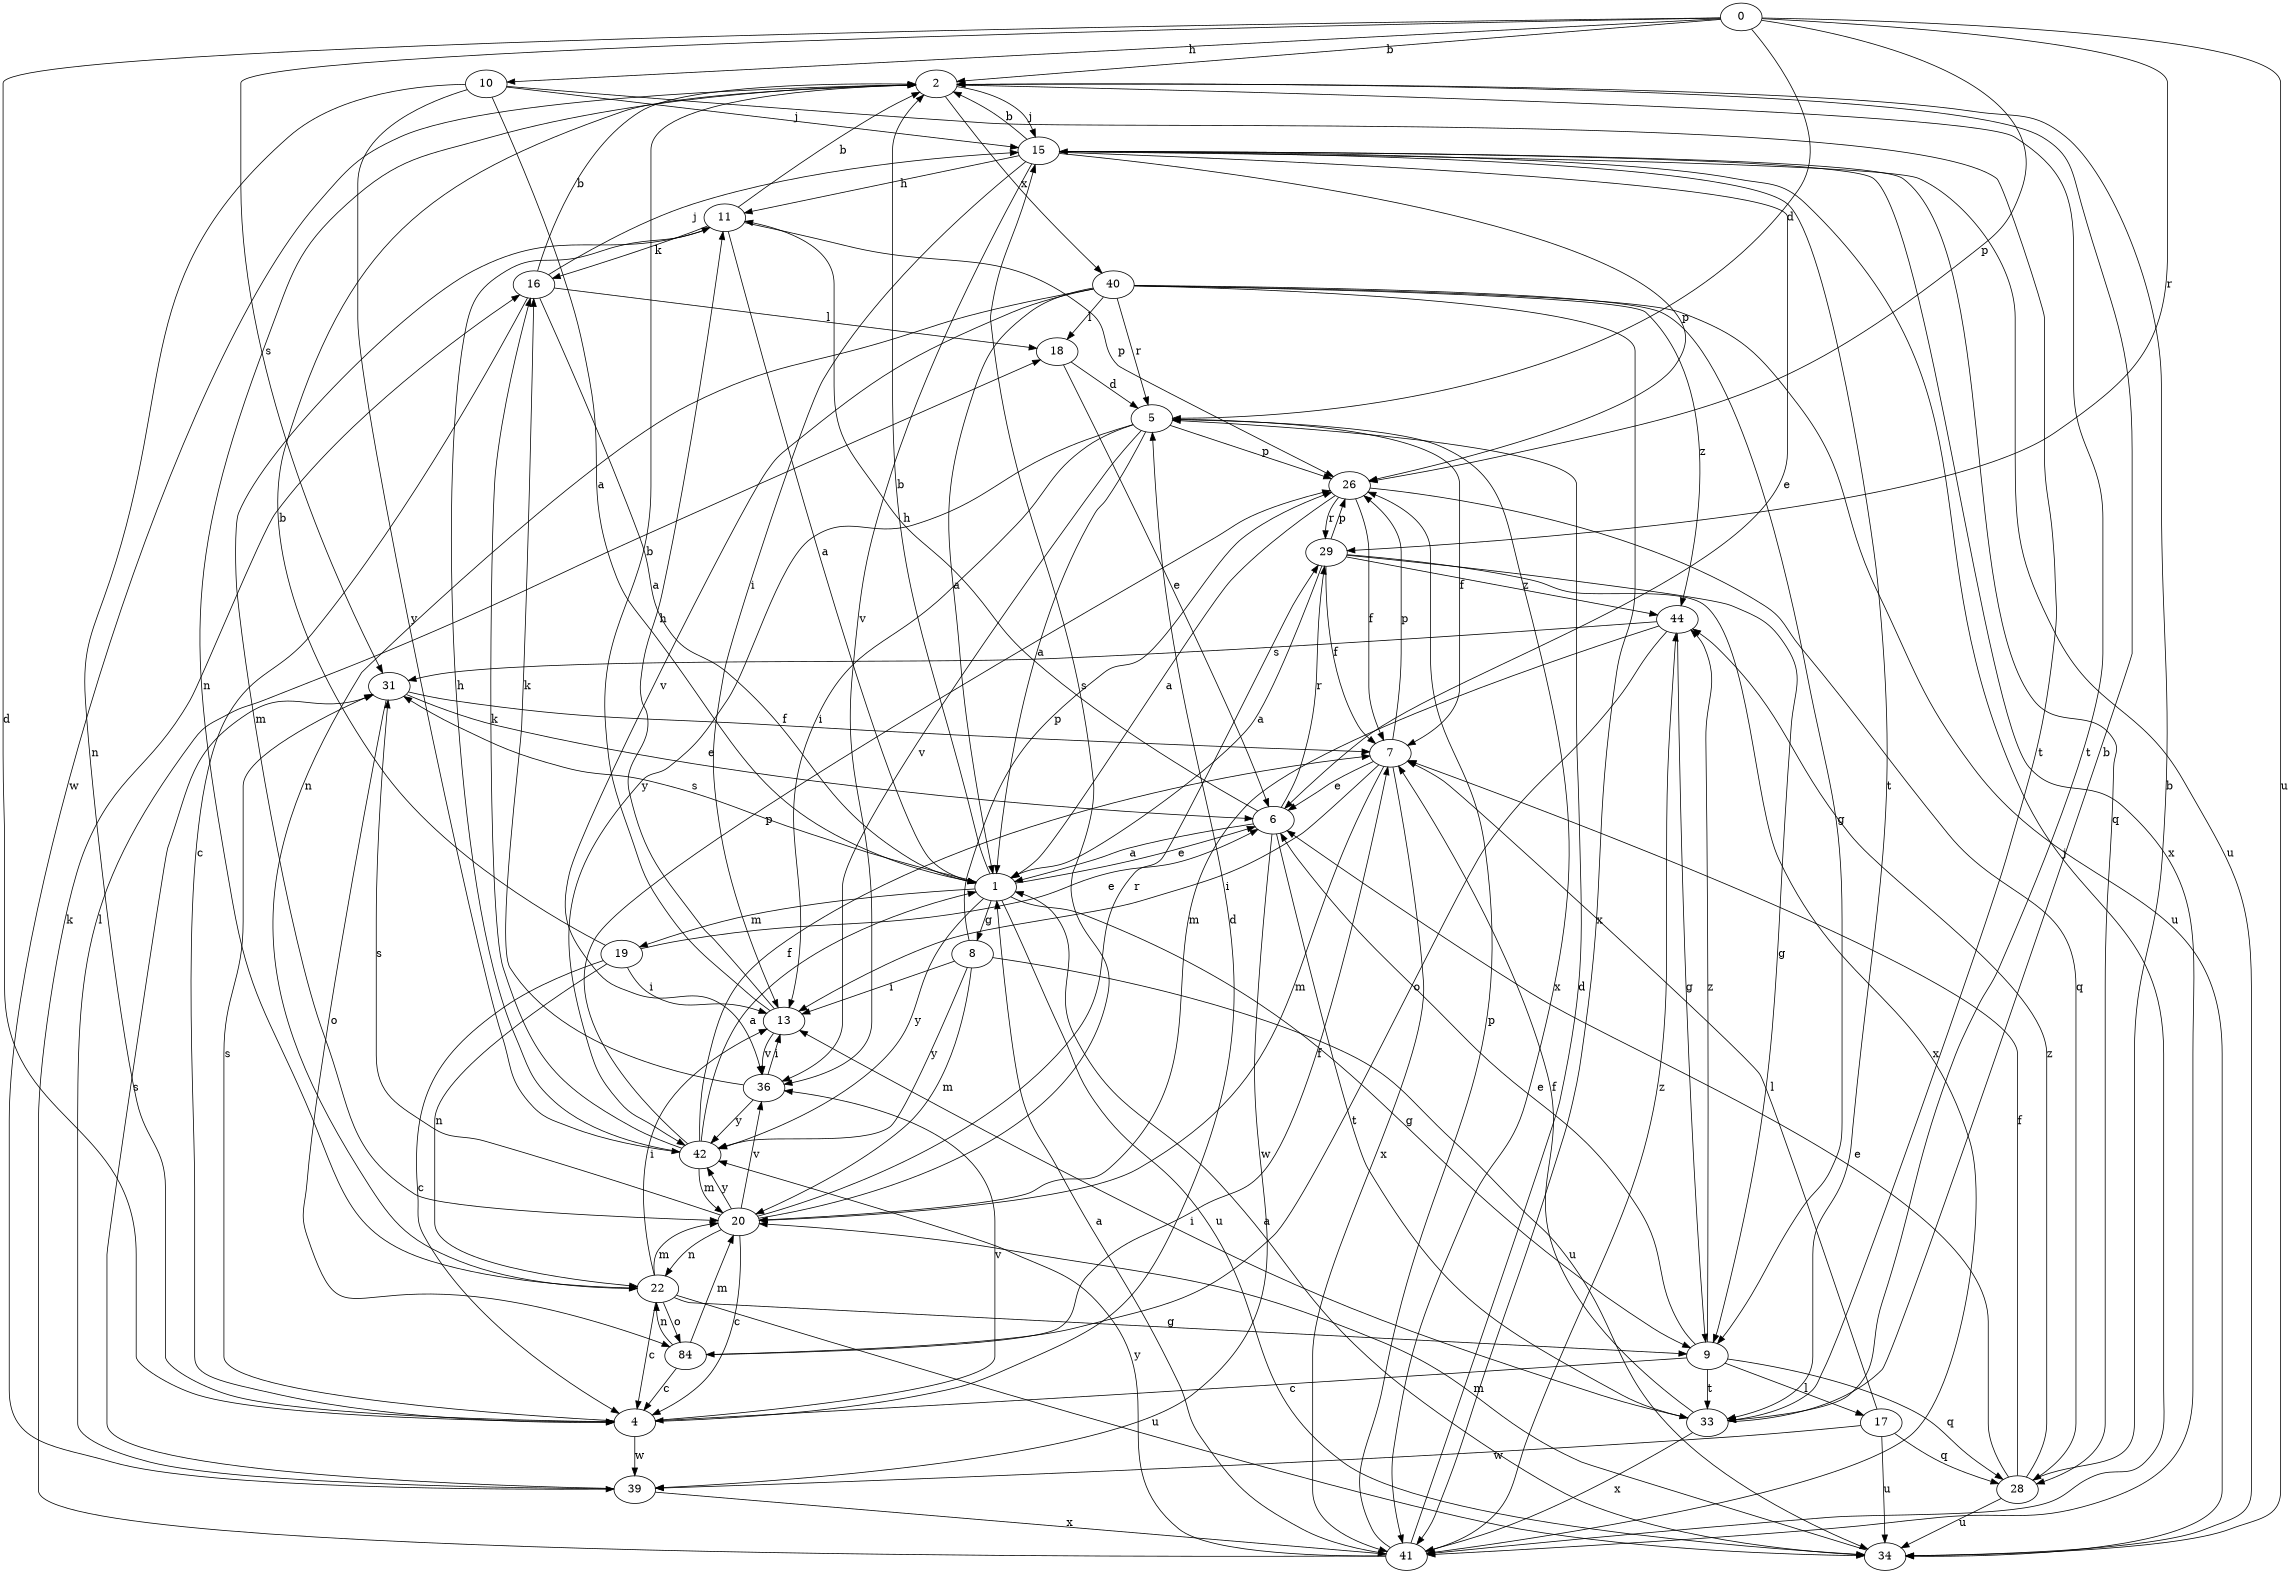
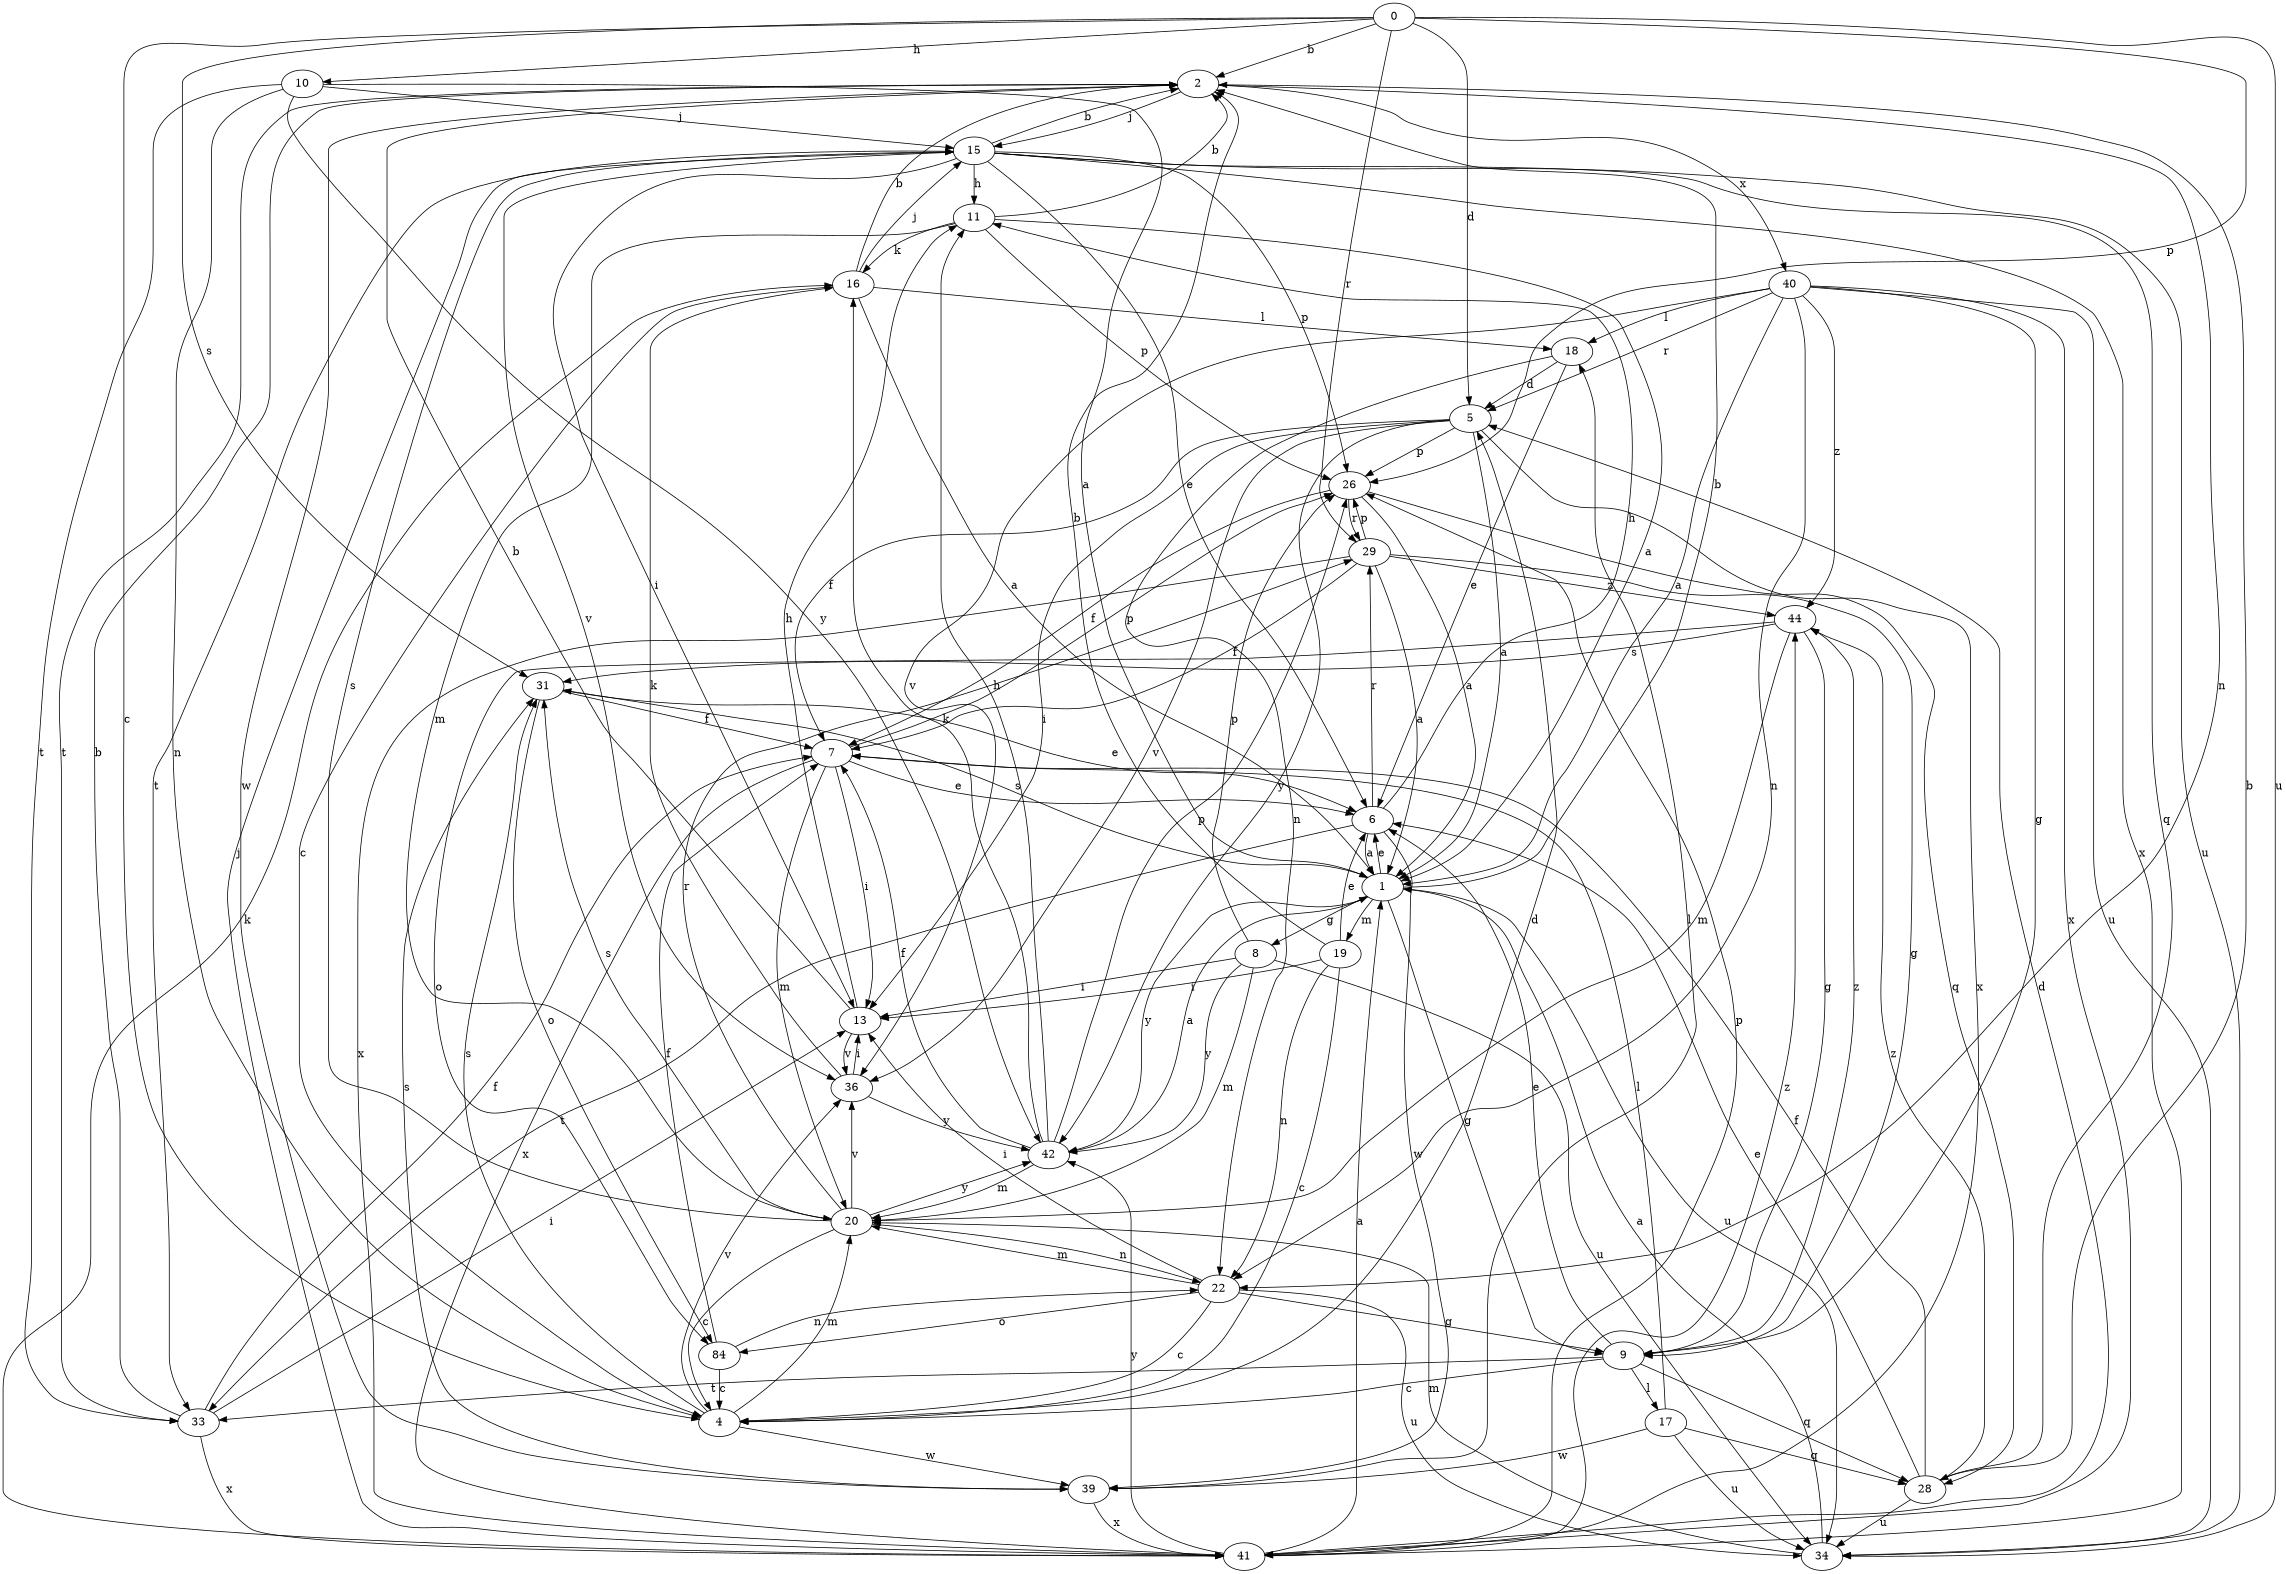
none -> (1169, 645)
(7, 720) -> (127, 720)
(710, 1292) -> (815, 1337)
